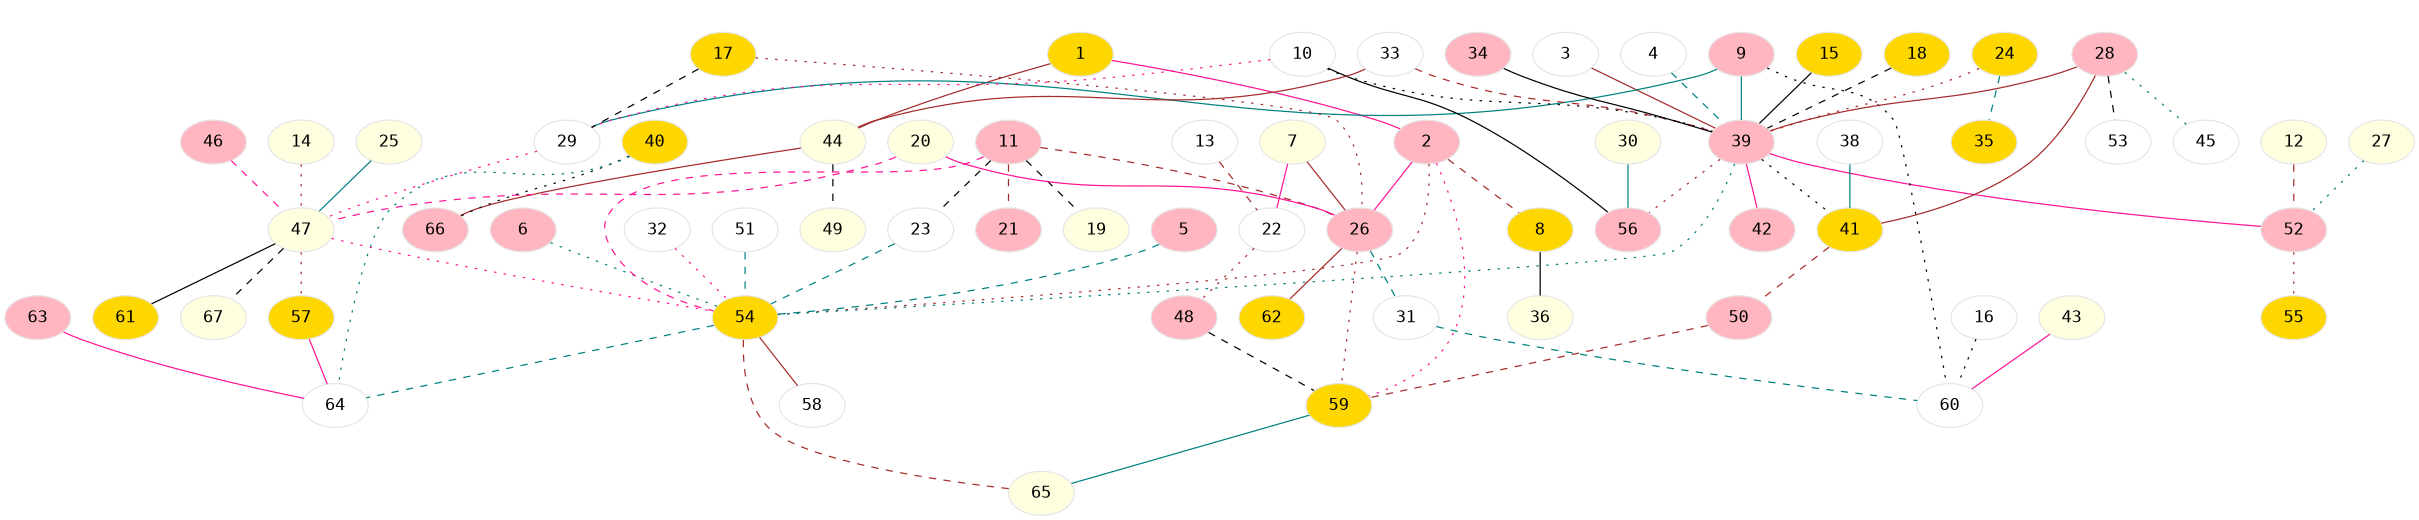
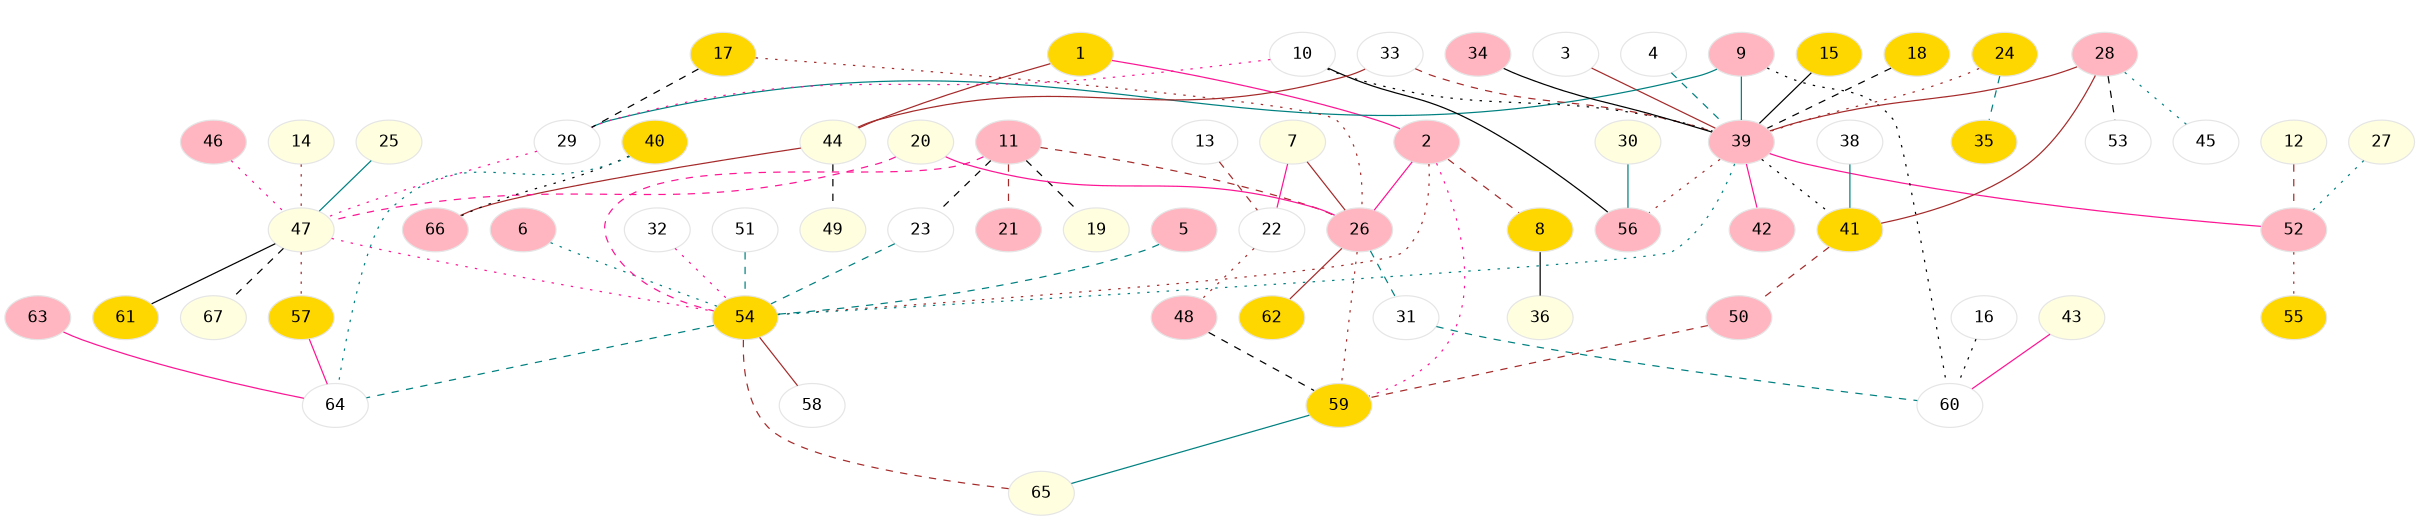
(257, 186) -> (257, 186)
